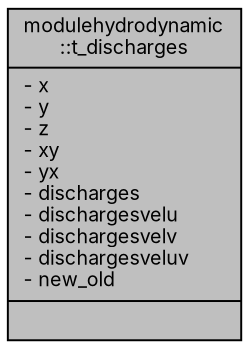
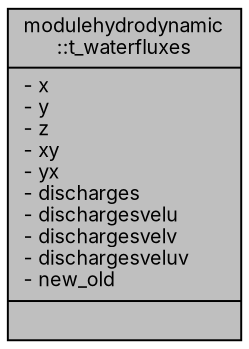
(125, 48) -> (125, 48)
